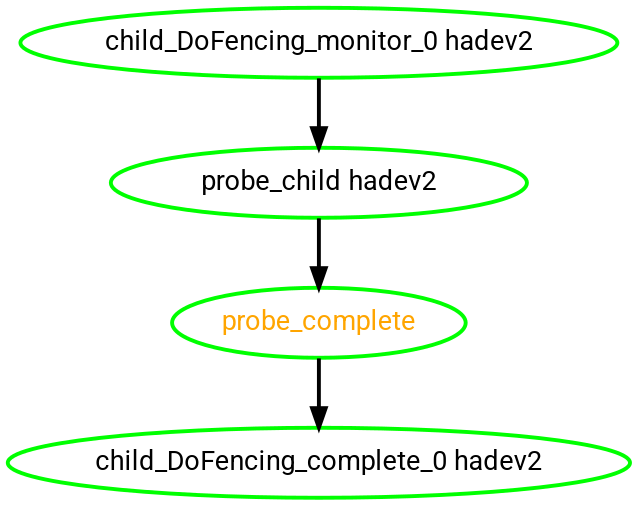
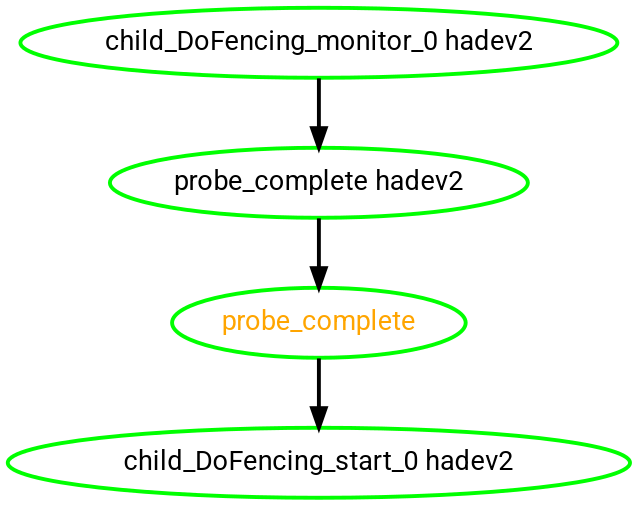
(319, 183) -> (319, 183)
(319, 463) -> (319, 463)
